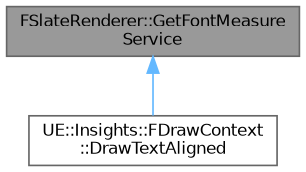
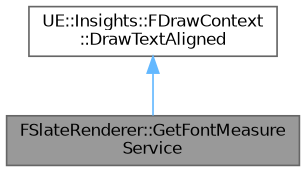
(153, 95) -> (153, 95)
